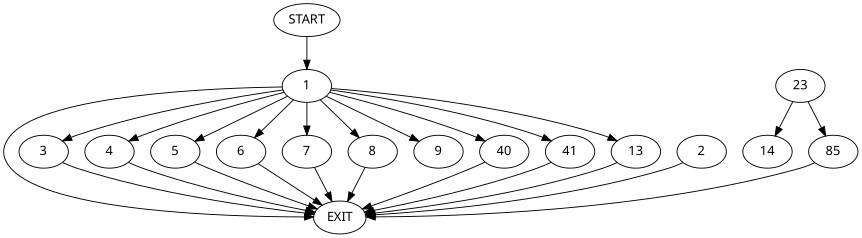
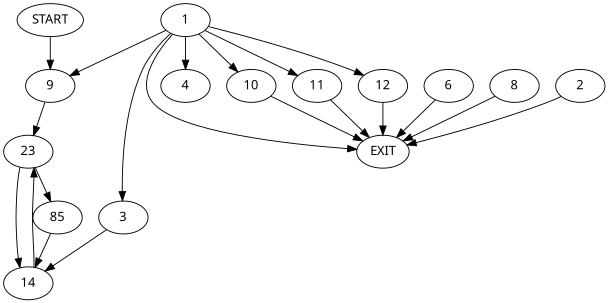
(307, 49) -> (50, 49)
none -> (41, 114)
(277, 116) -> none
(336, 116) -> none
(175, 152) -> none
(307, 152) -> none
(504, 152) -> (251, 86)
(570, 152) -> (317, 86)
(636, 152) -> (383, 86)
(216, 190) -> none
(182, 194) -> (80, 248)
(597, 205) -> (45, 246)
none -> (33, 222)
